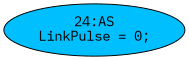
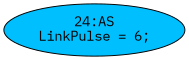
(94, 30) -> (94, 30)
